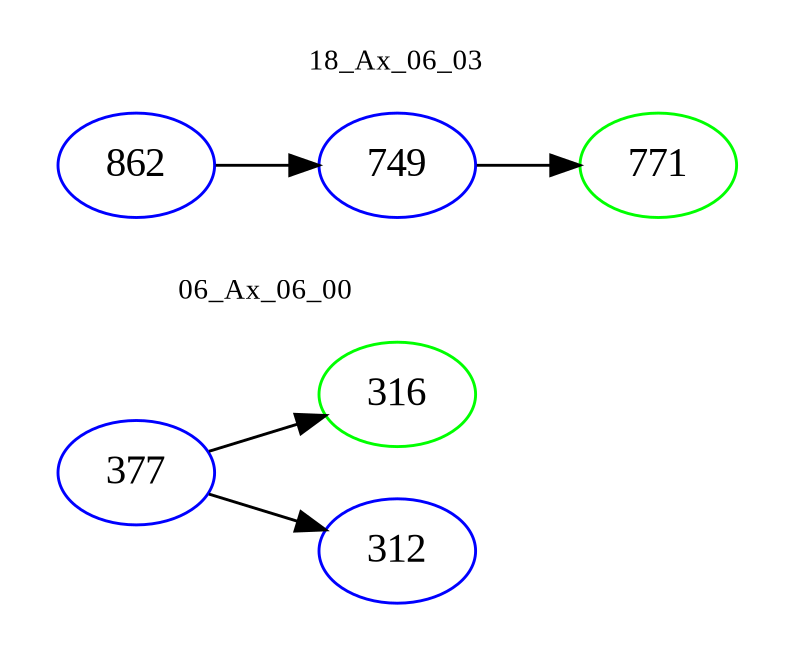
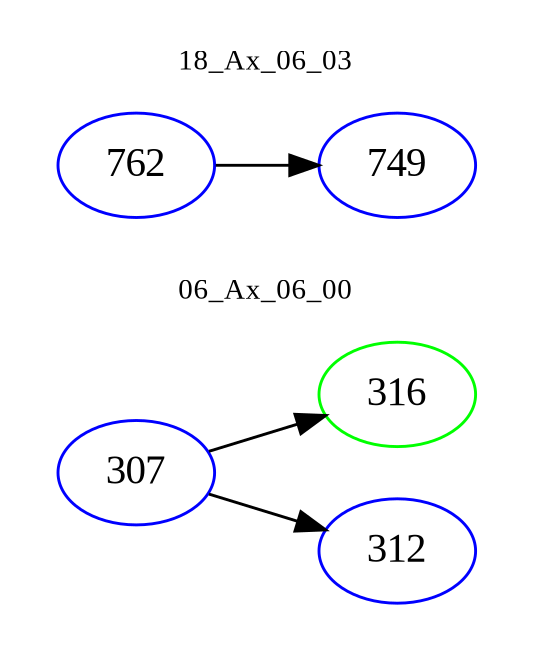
(136, 165) -> (136, 165)
(658, 165) -> none
(136, 473) -> (136, 473)
